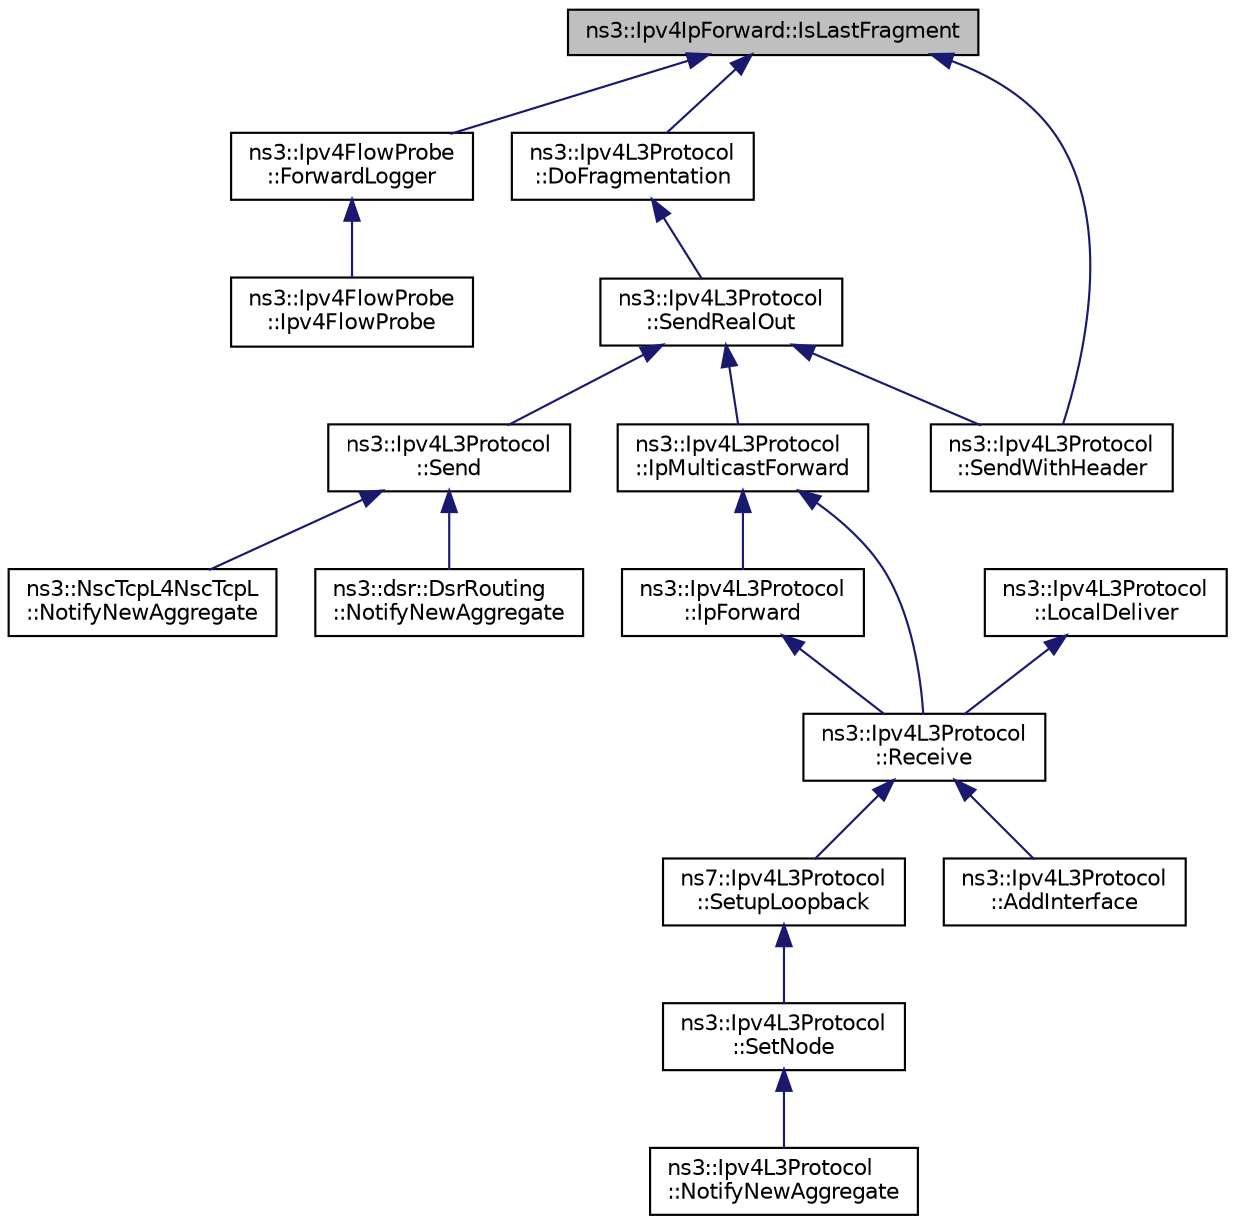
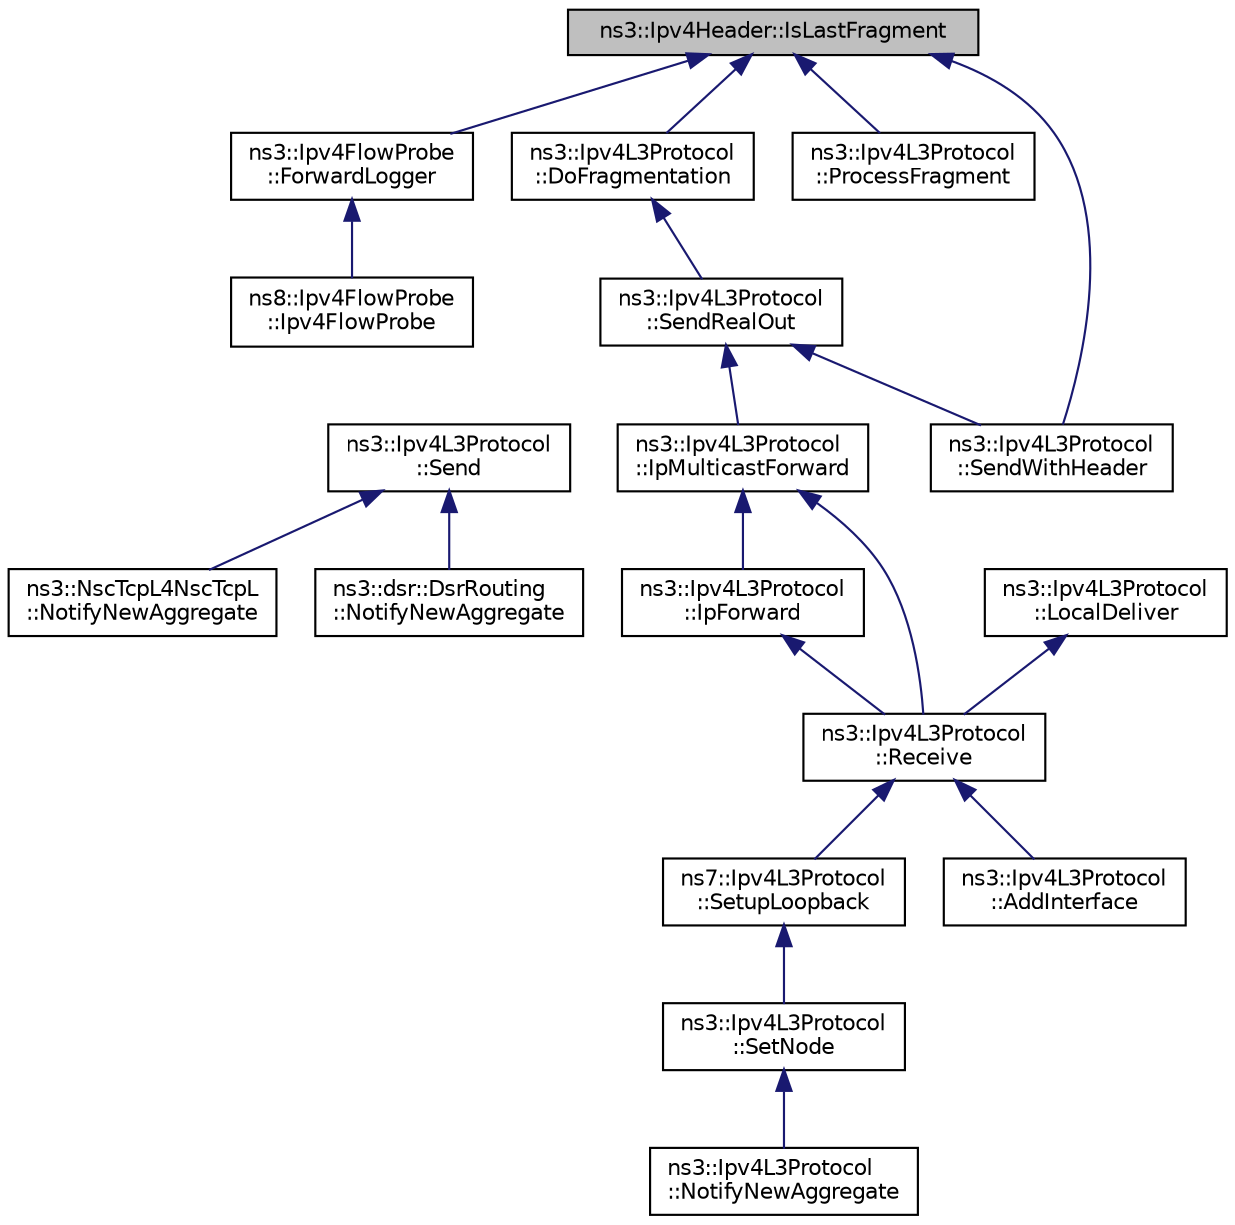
(773, 32) -> (773, 32)
none -> (914, 166)
(352, 312) -> (352, 312)
(575, 390) -> none
